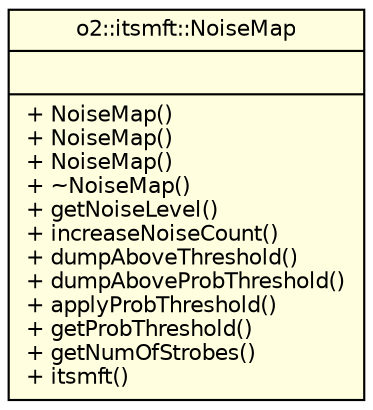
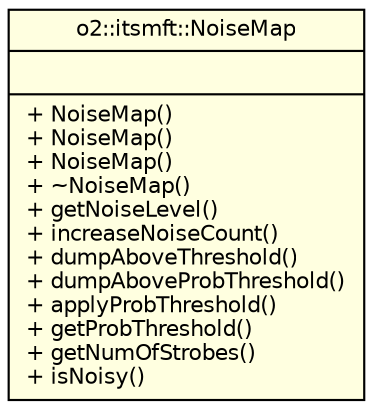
(78, 377) -> (86, 377)
